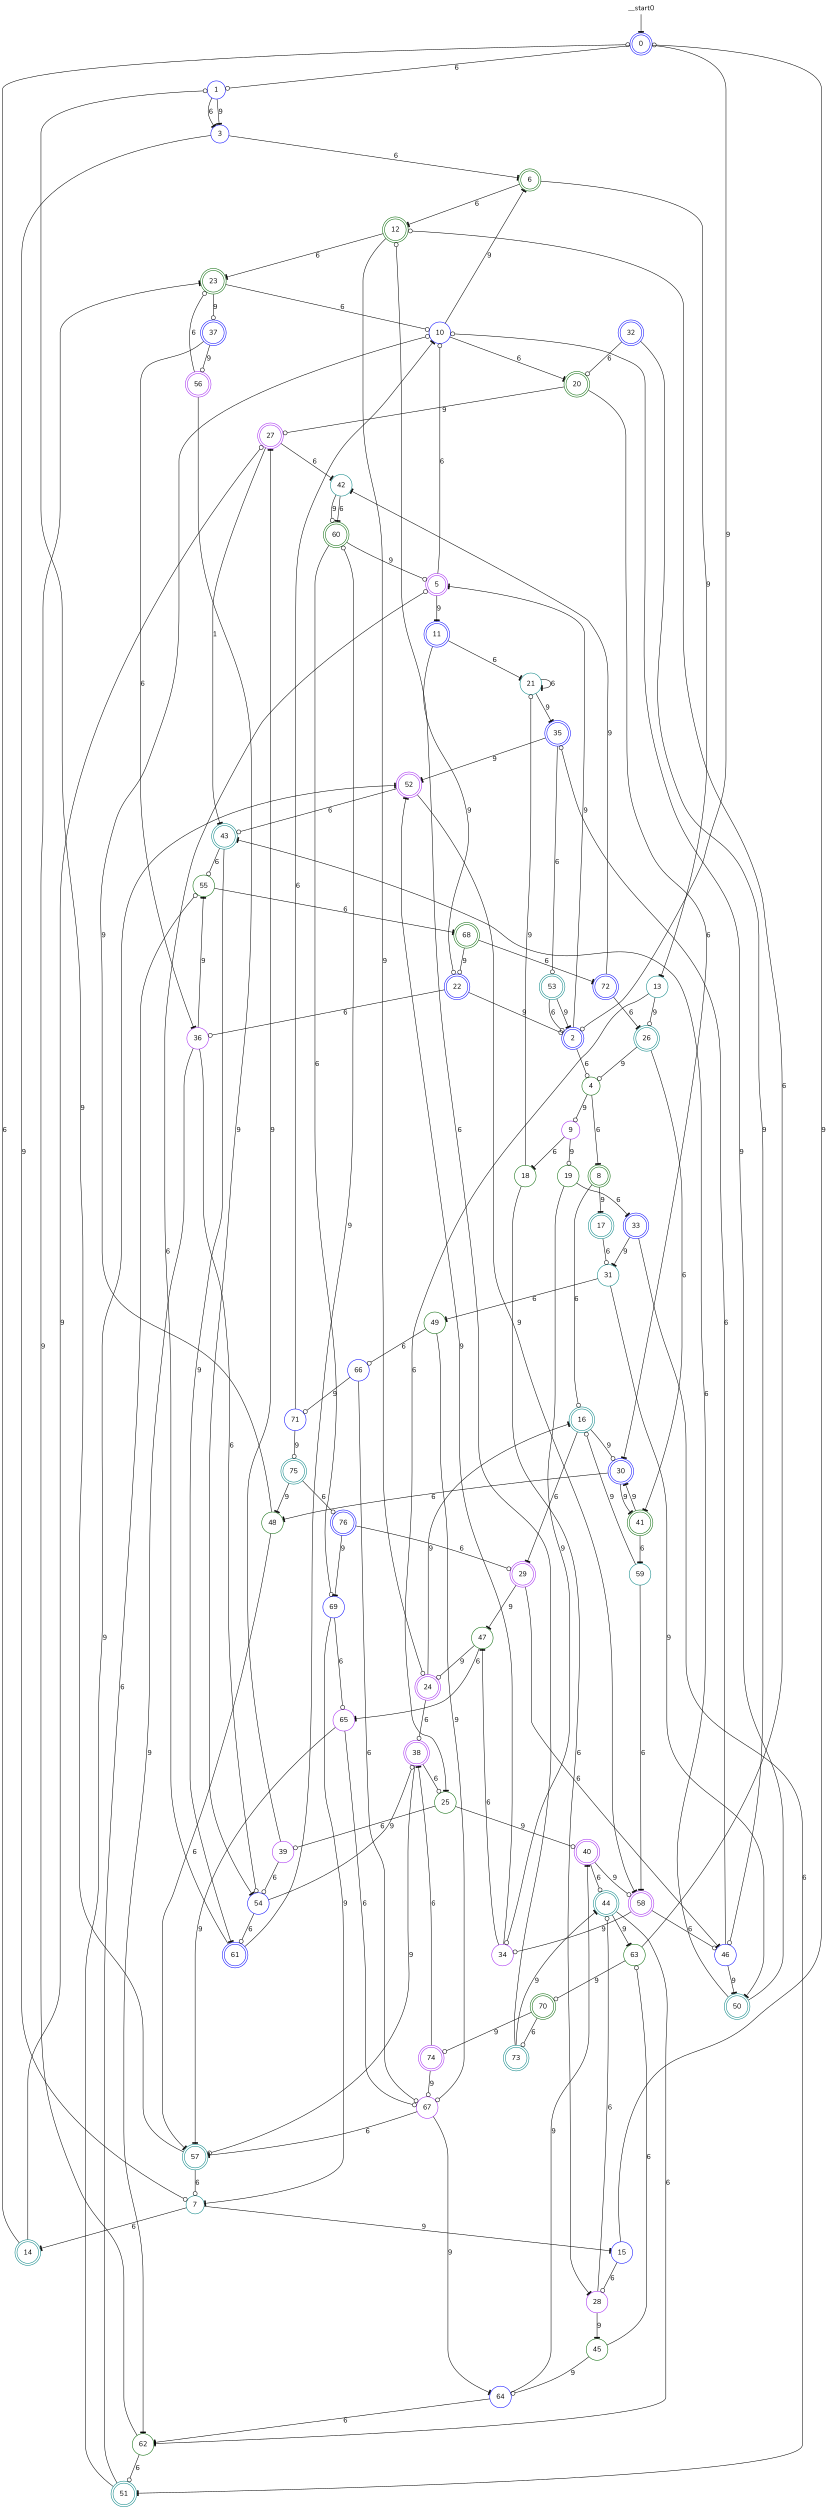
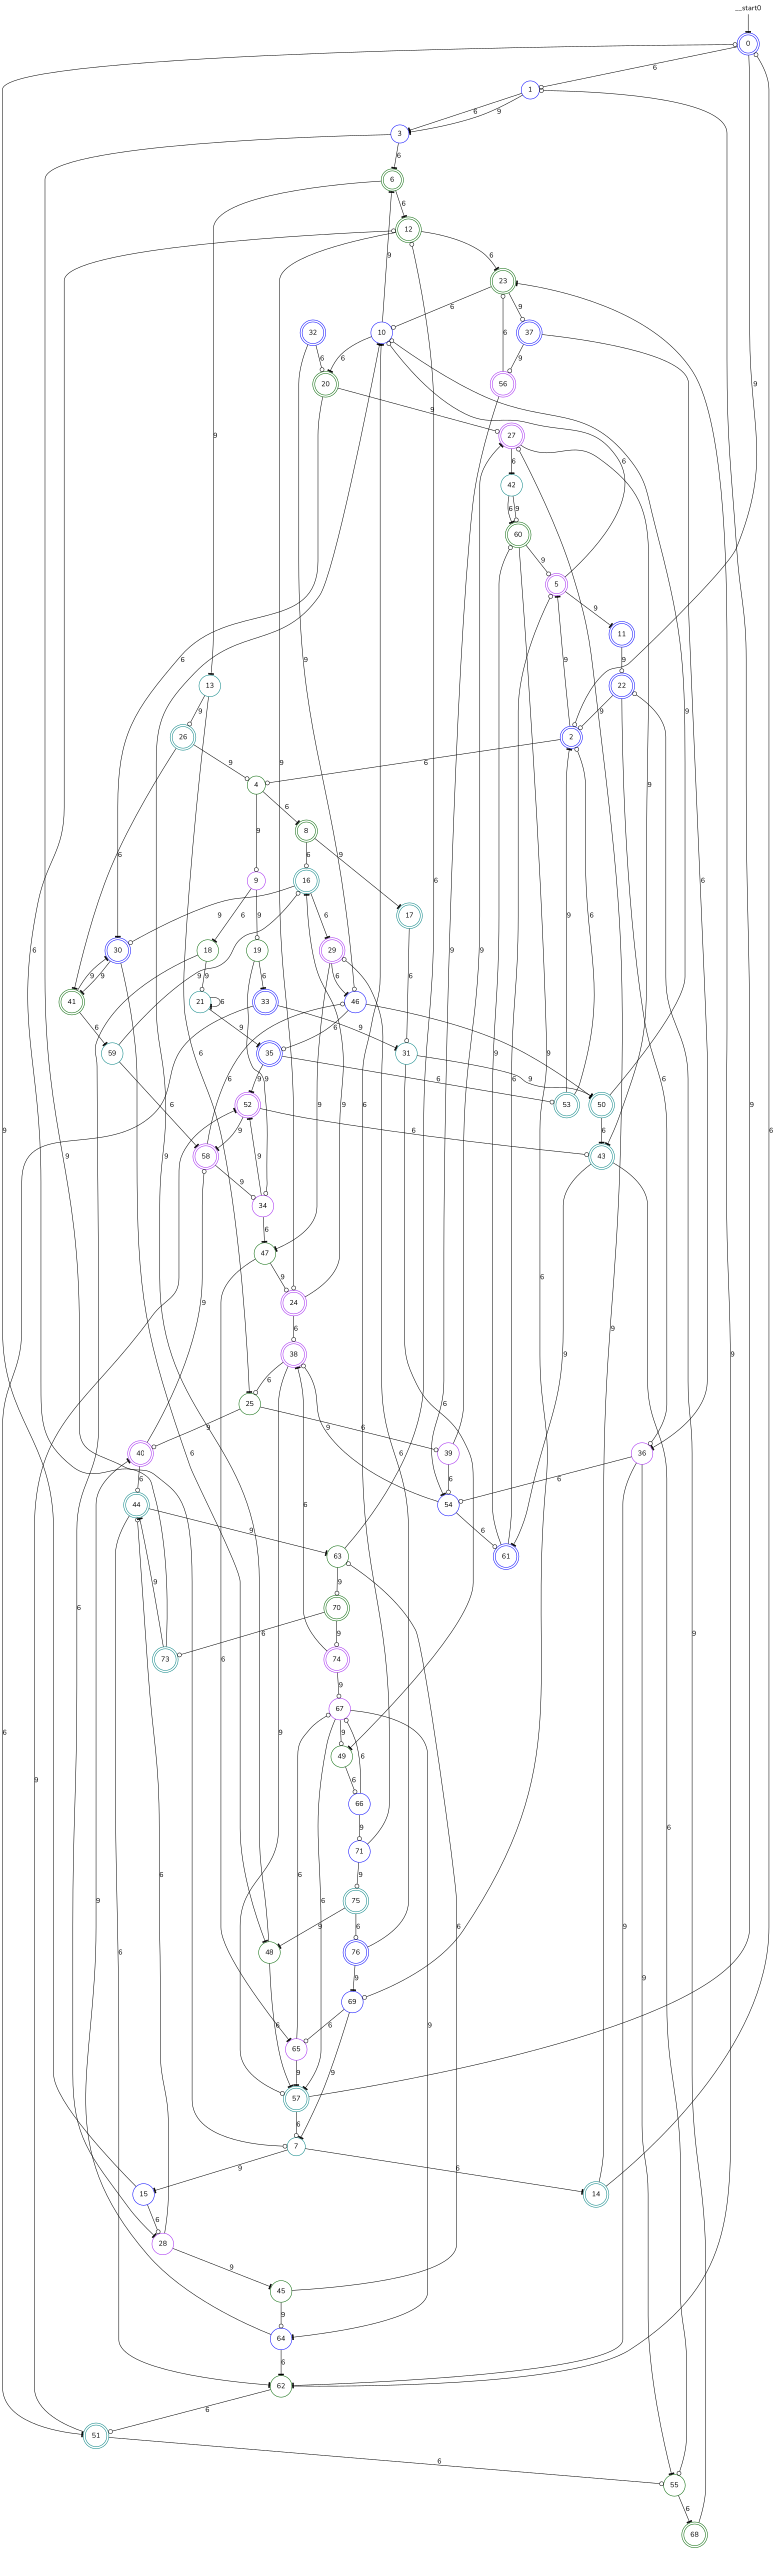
(215, 634) -> (650, 785)
(484, 659) -> none
(104, 872) -> (163, 1151)
(606, 987) -> none
(453, 1720) -> (341, 1731)
